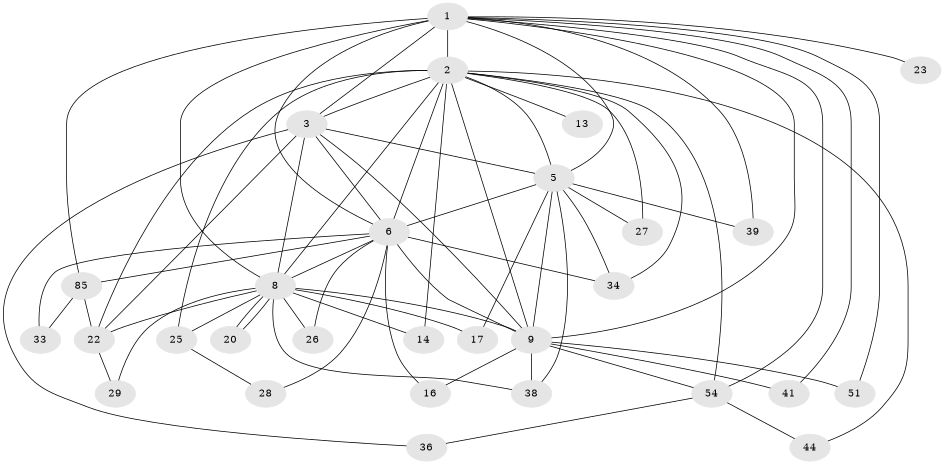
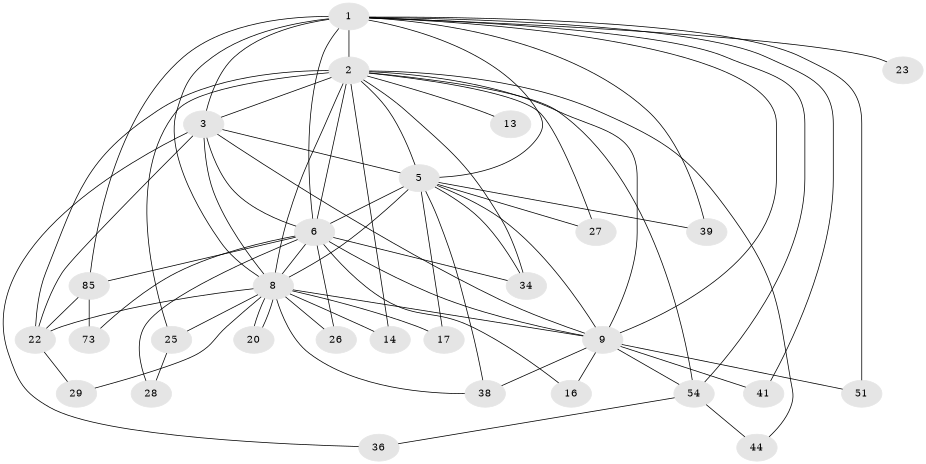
none -> (355, 236)
(40, 340) -> (89, 340)
